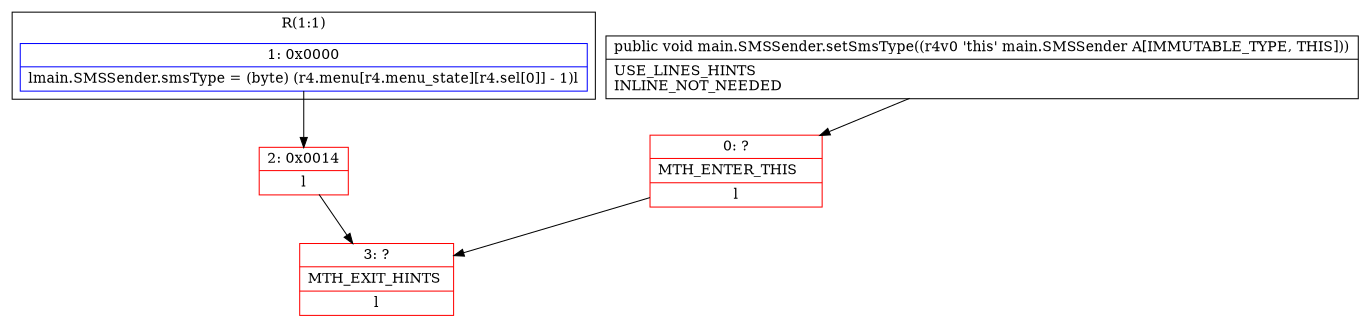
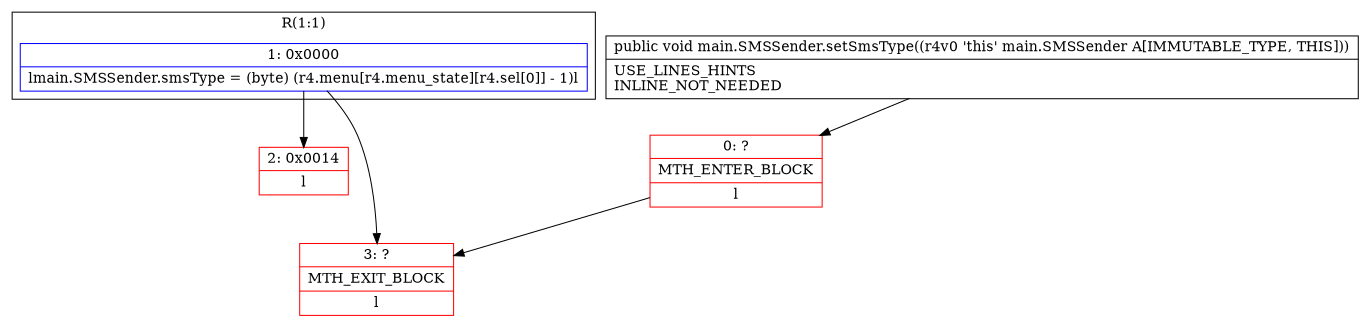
(728, 170) -> (736, 170)
(333, 215) -> (365, 157)
(375, 278) -> (377, 278)
